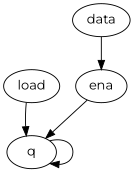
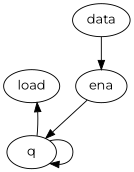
(26, 115) -> (38, 124)
